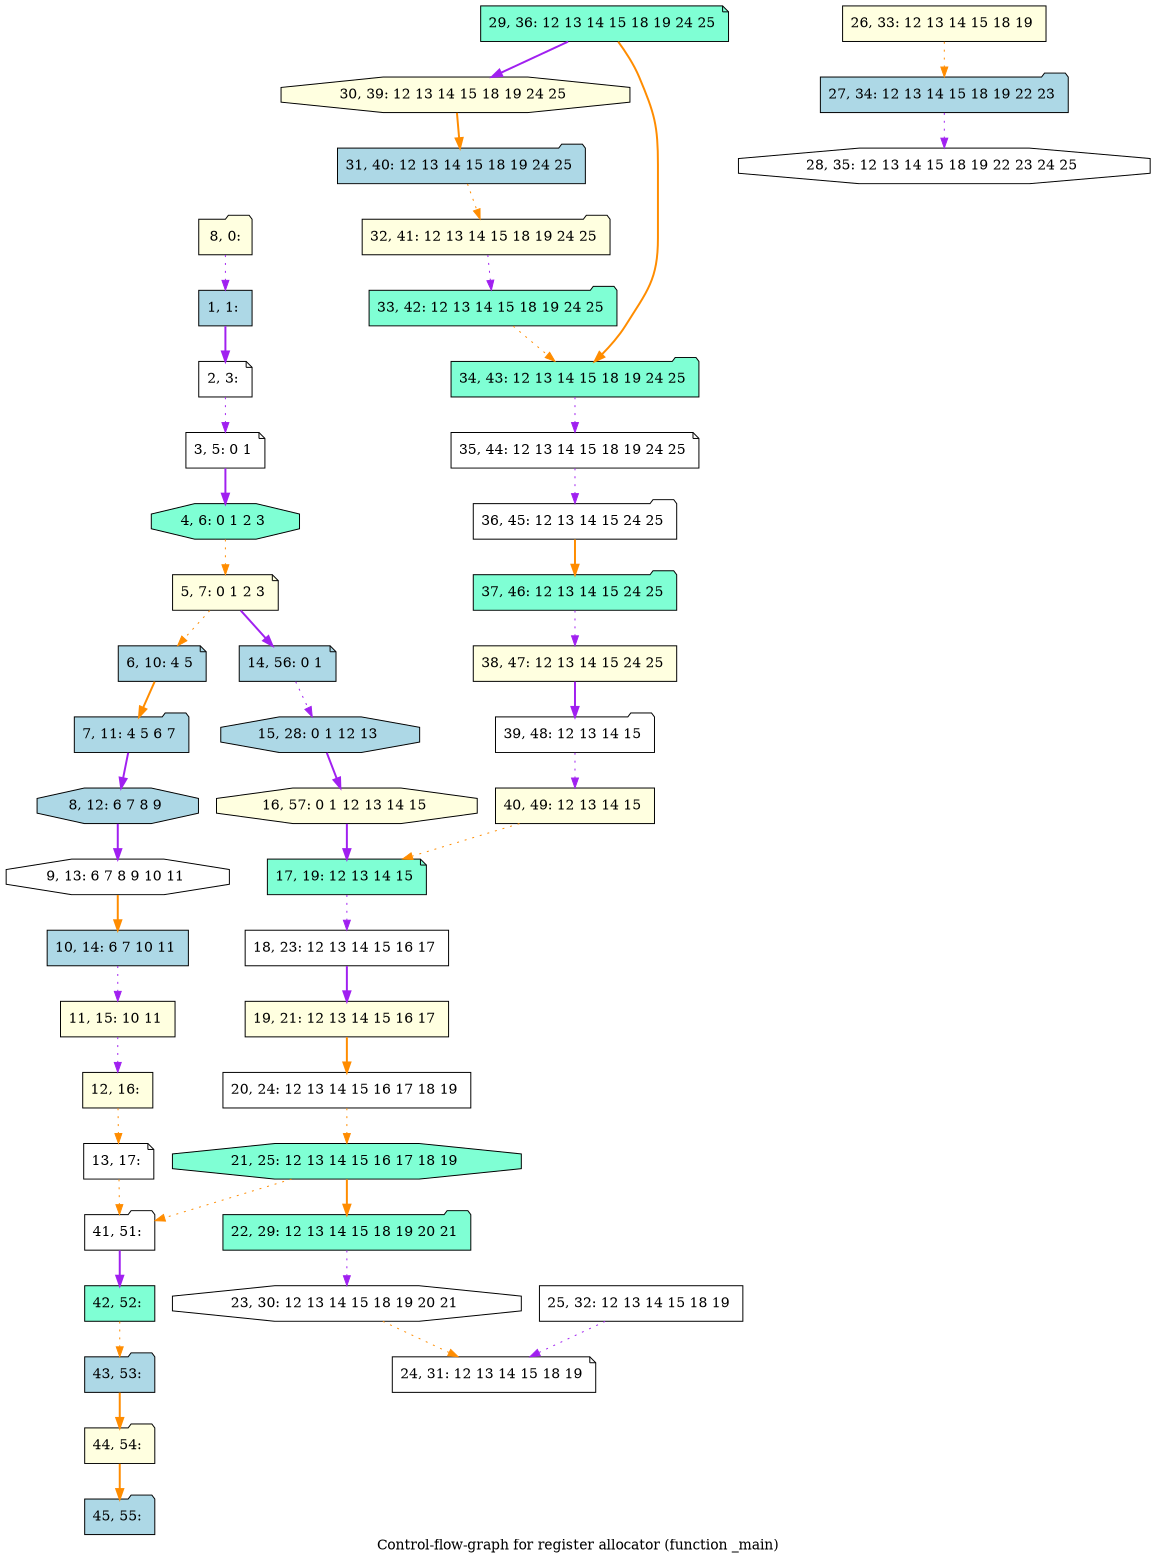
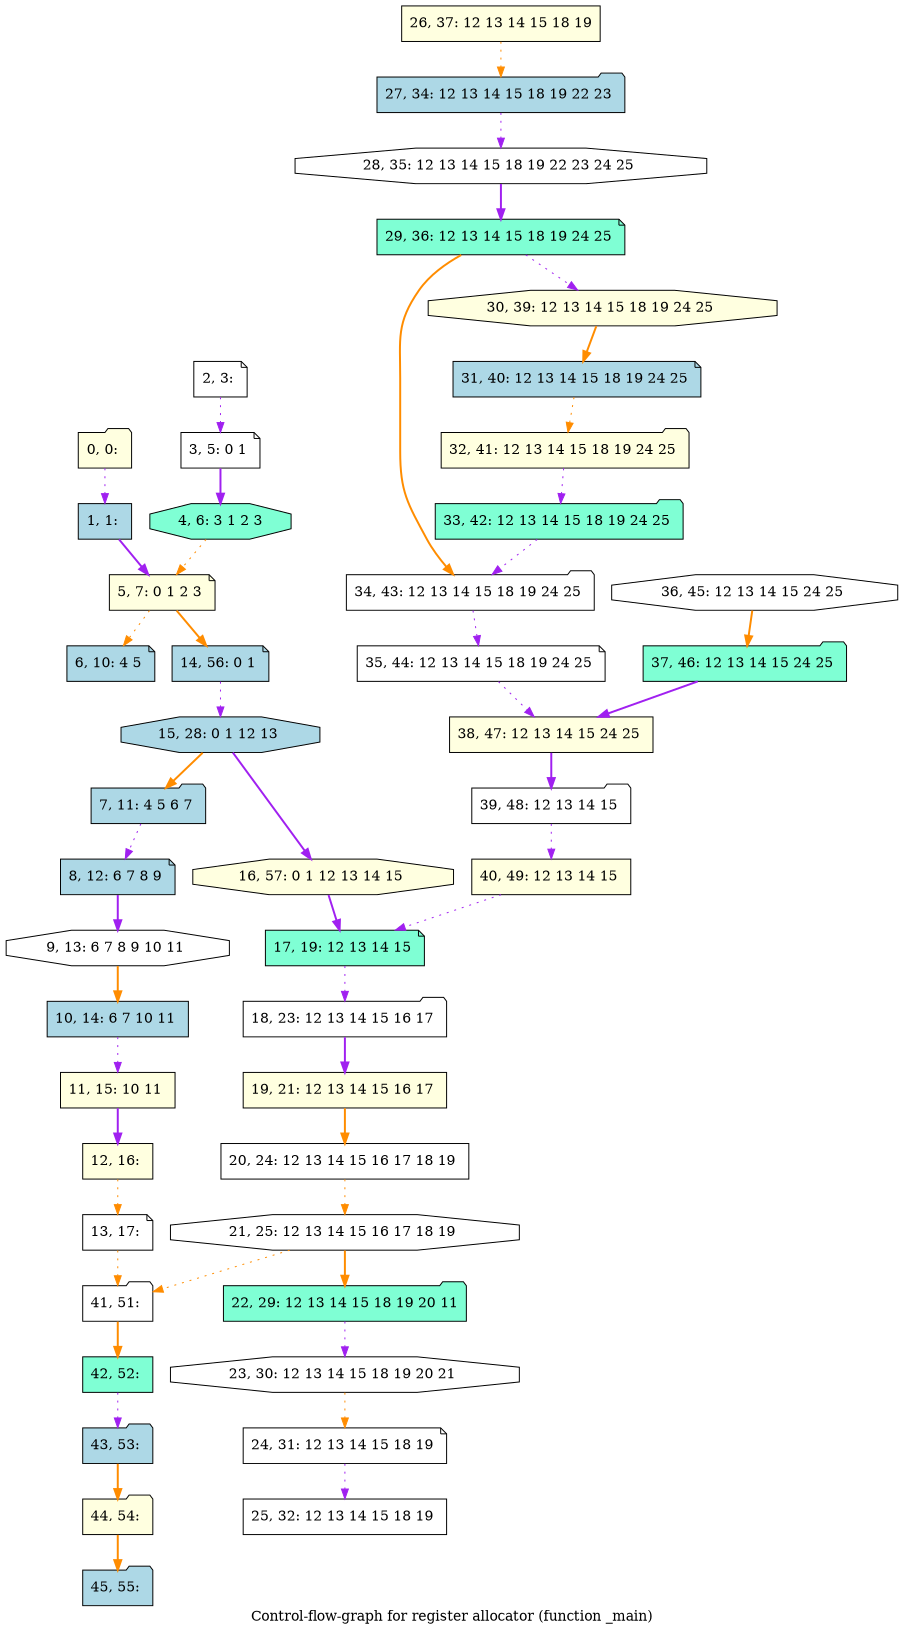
(944, 24) -> (501, 24)
(534, 57) -> (547, 270)
(461, 166) -> (577, 379)
none -> (501, 197)
(225, 237) -> (105, 450)
(225, 339) -> (130, 553)
(530, 340) -> (519, 554)
(575, 379) -> (470, 592)
(575, 481) -> (513, 696)
(225, 521) -> (220, 521)
(575, 521) -> (755, 592)
(575, 623) -> (653, 697)
(253, 624) -> (188, 624)
(149, 695) -> (188, 767)
(126, 765) -> (135, 837)
(118, 806) -> (118, 877)
(466, 840) -> (453, 911)
(347, 948) -> (345, 1019)
(118, 1050) -> (118, 1121)
(347, 1161) -> (345, 1232)
(347, 1232) -> (345, 1304)
(120, 1263) -> (118, 1334)
(120, 1334) -> (118, 1405)
(572, 1337) -> (345, 1476)
